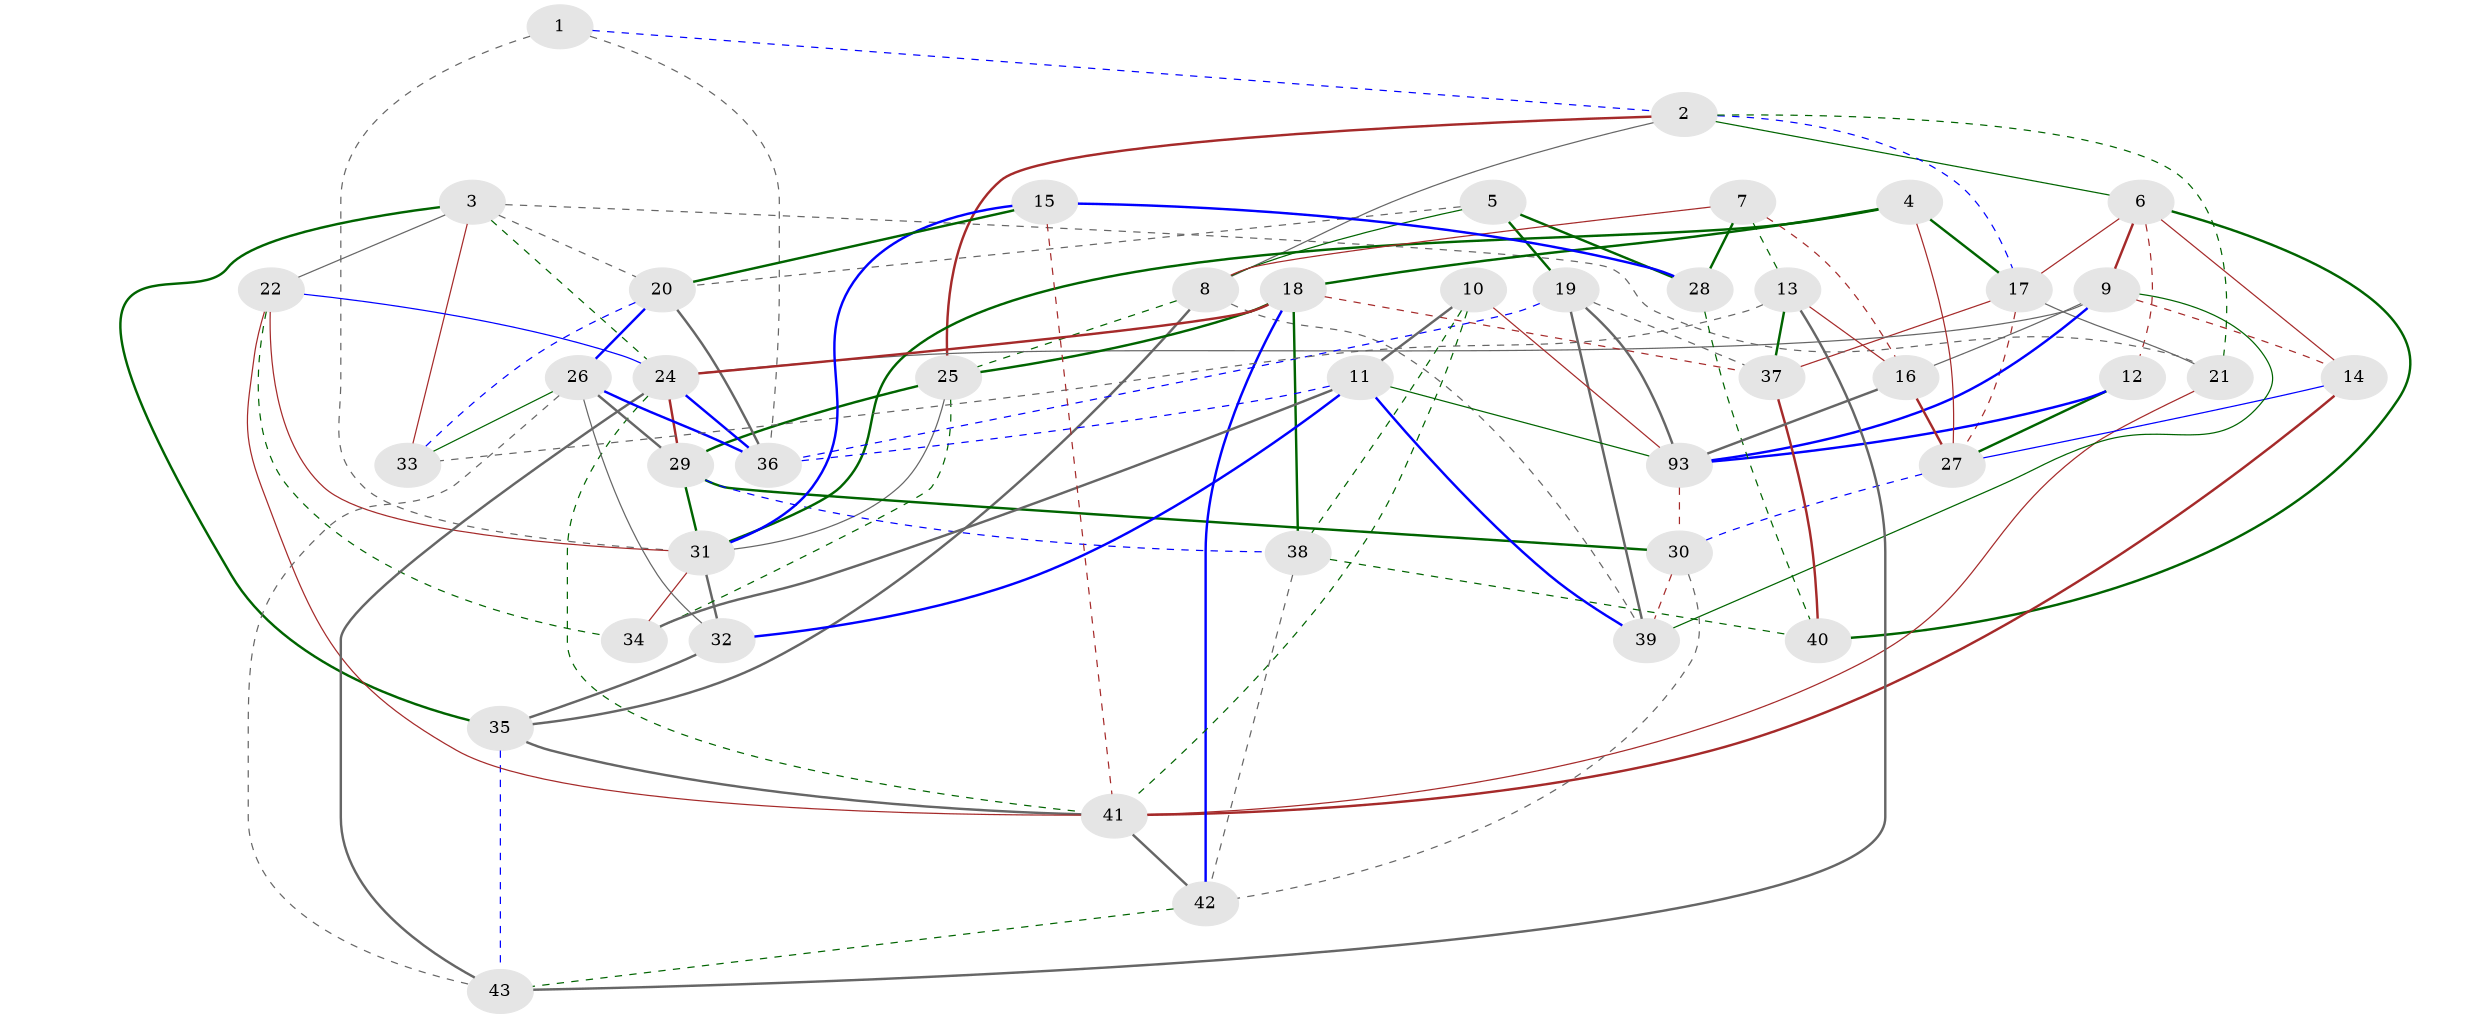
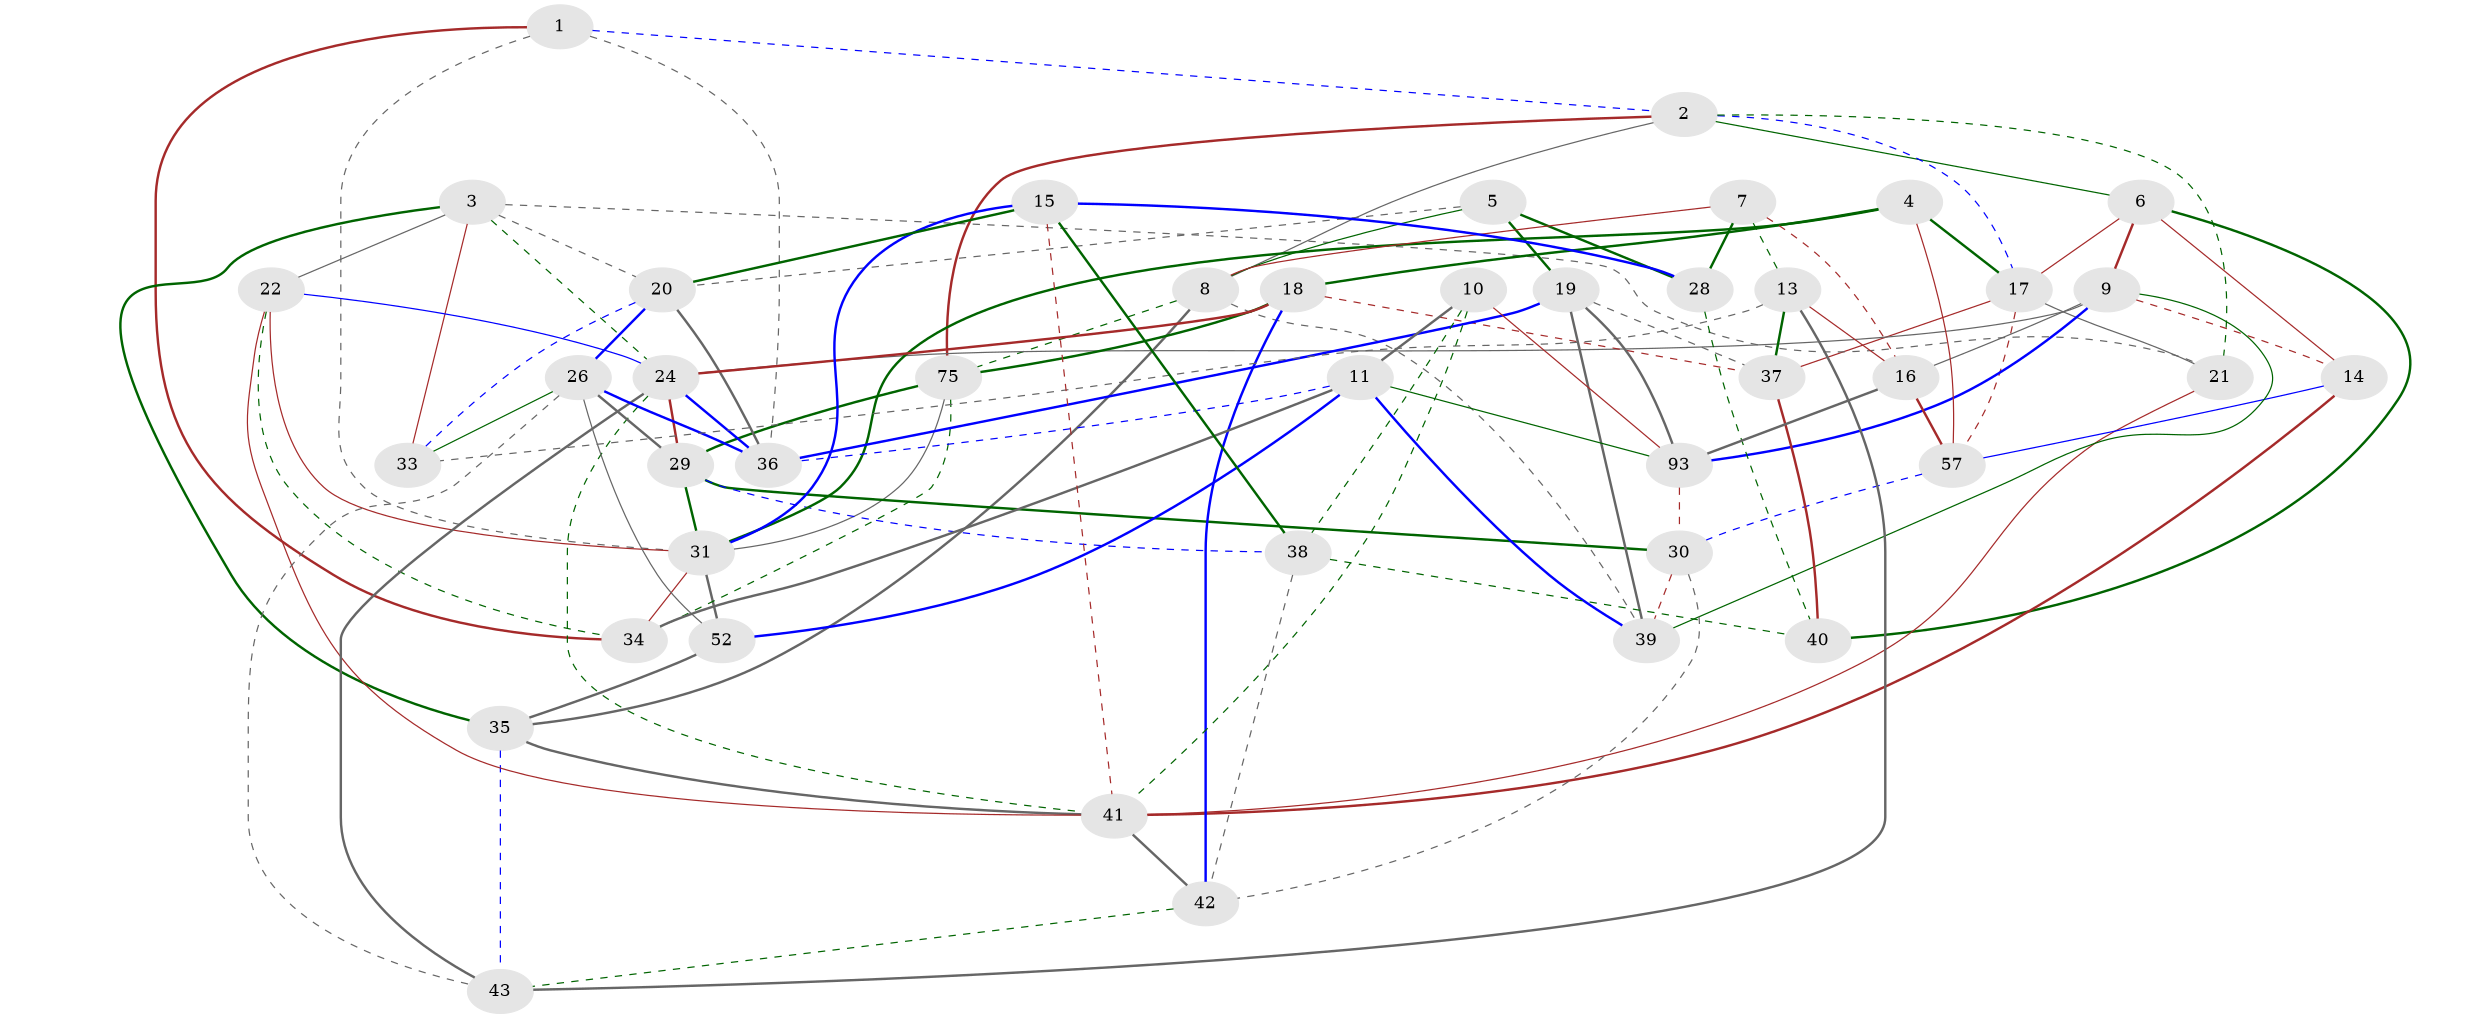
none -> (158, 338)
(949, 378) -> (949, 378)
(2133, 378) -> none
(1171, 384) -> (1189, 380)
(1296, 416) -> (1160, 362)
(1952, 465) -> (1952, 465)
(722, 641) -> (722, 641)
